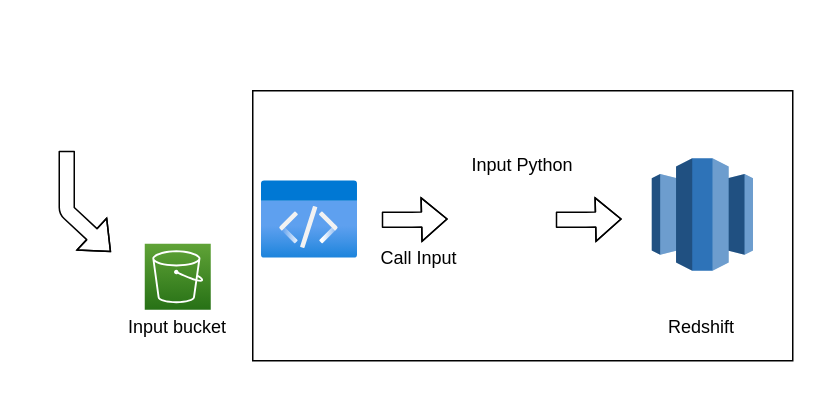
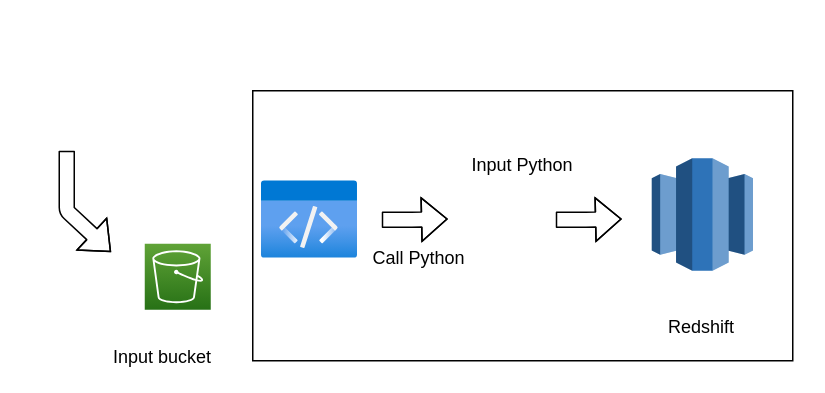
(419, 259) -> (419, 259)
(178, 328) -> (163, 358)
